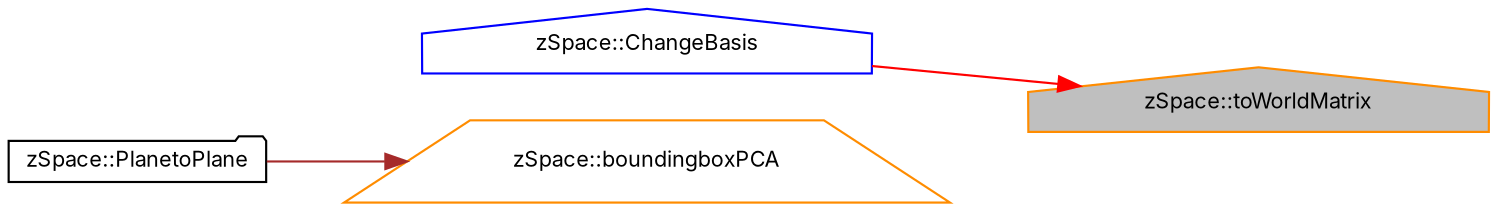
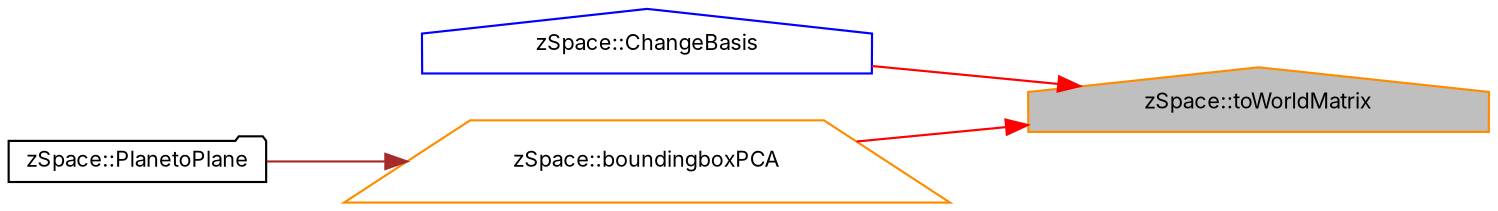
none -> (931, 134)
